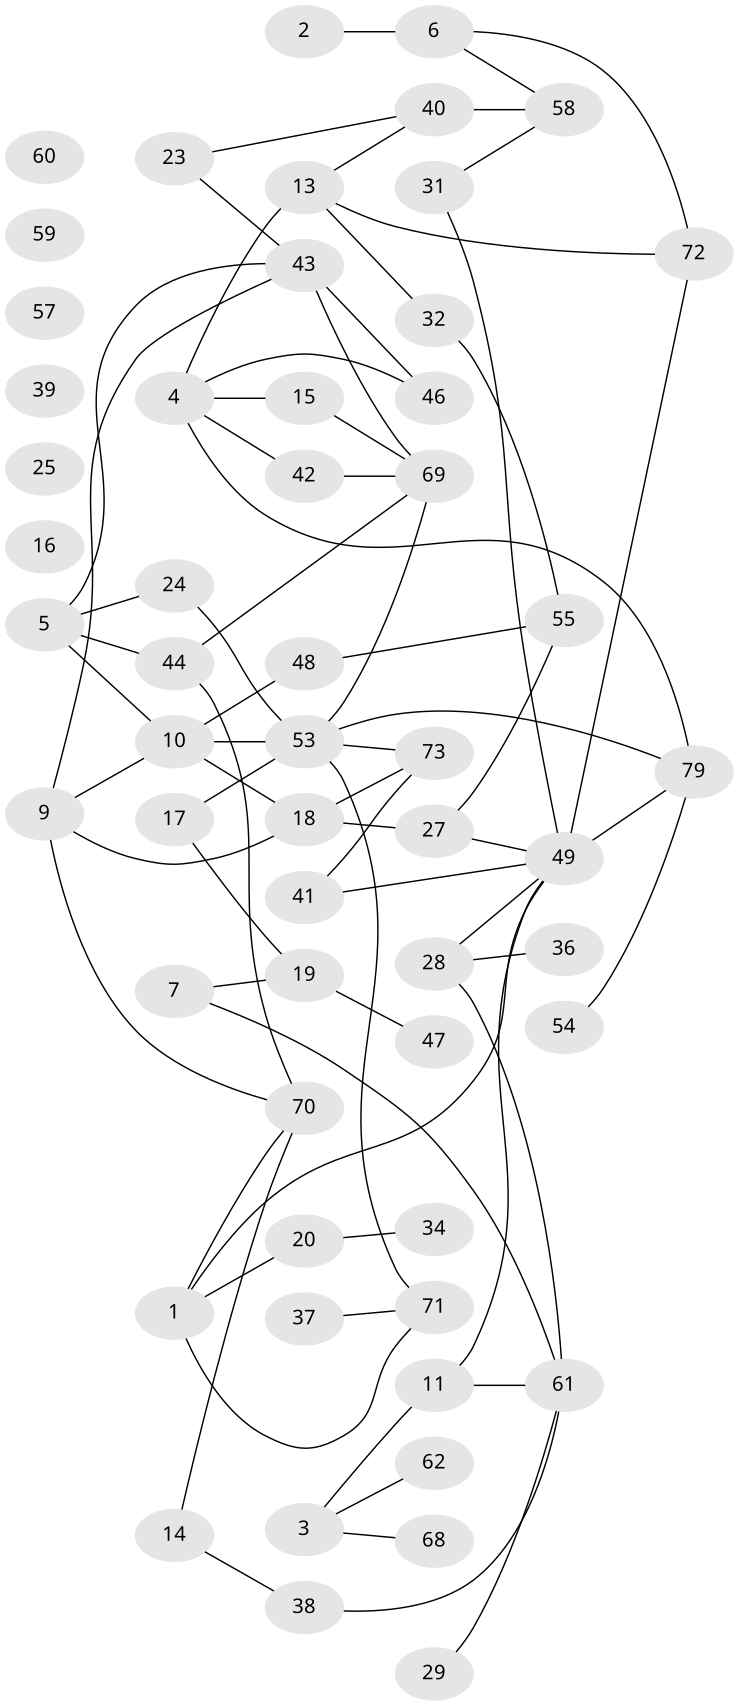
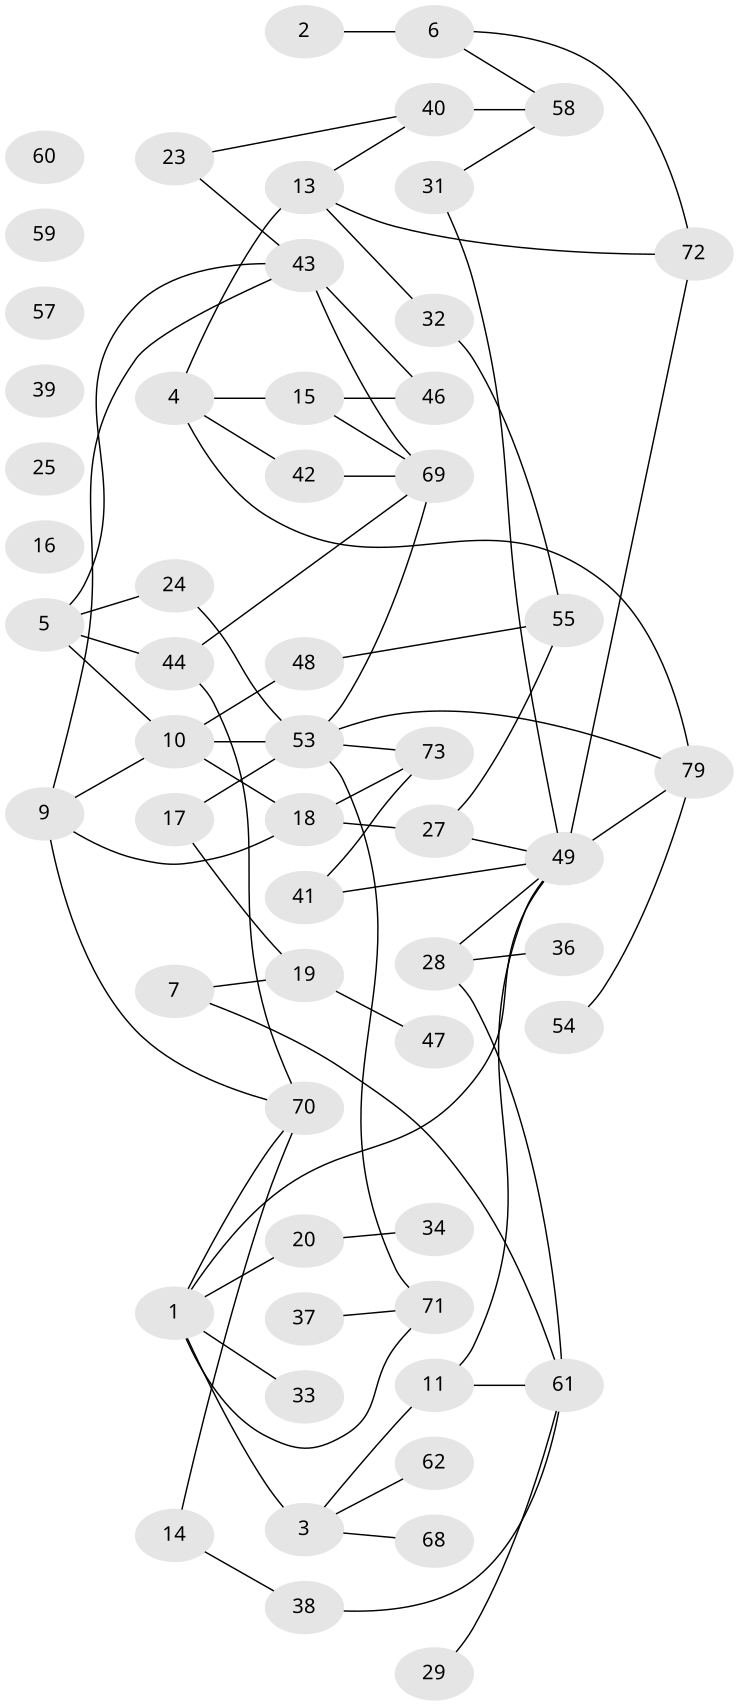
(304, 354) -> (359, 398)
none -> (304, 1397)
none -> (231, 1425)
